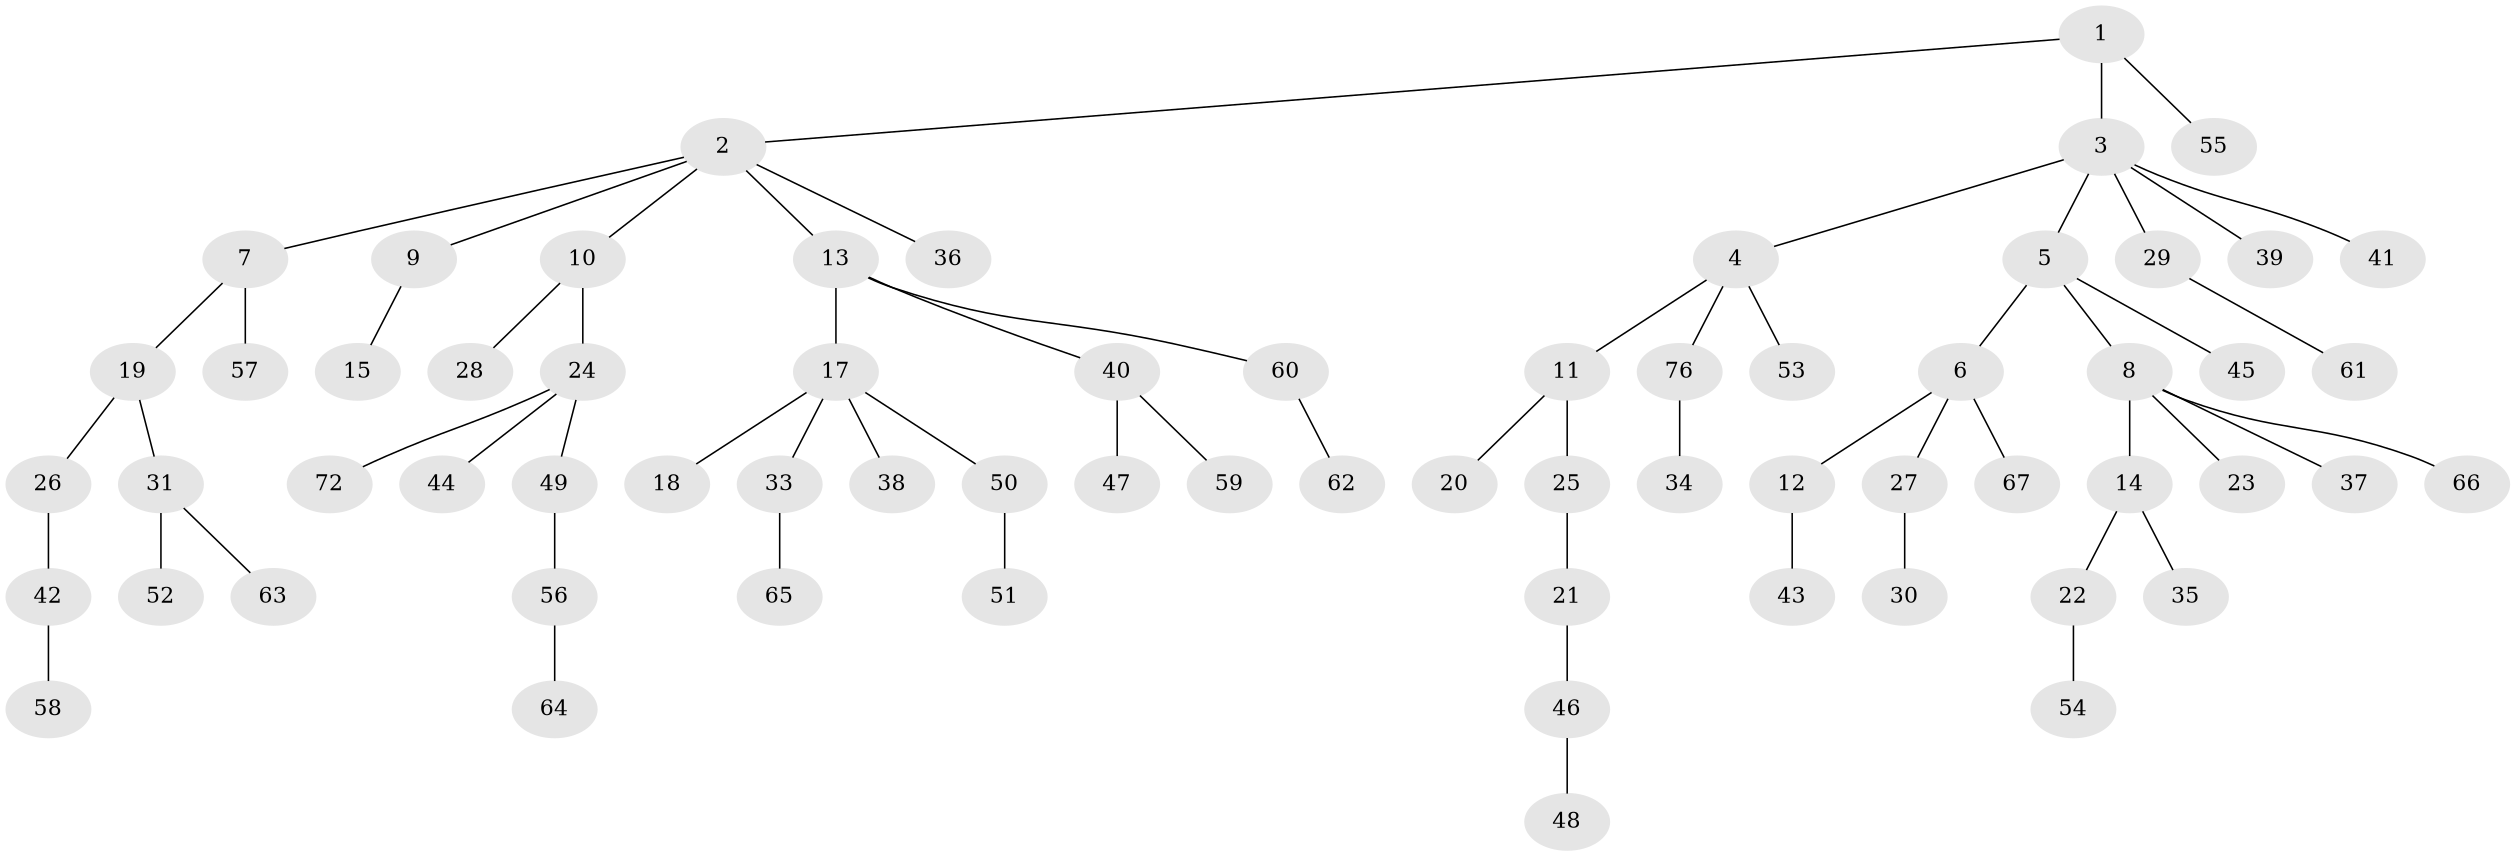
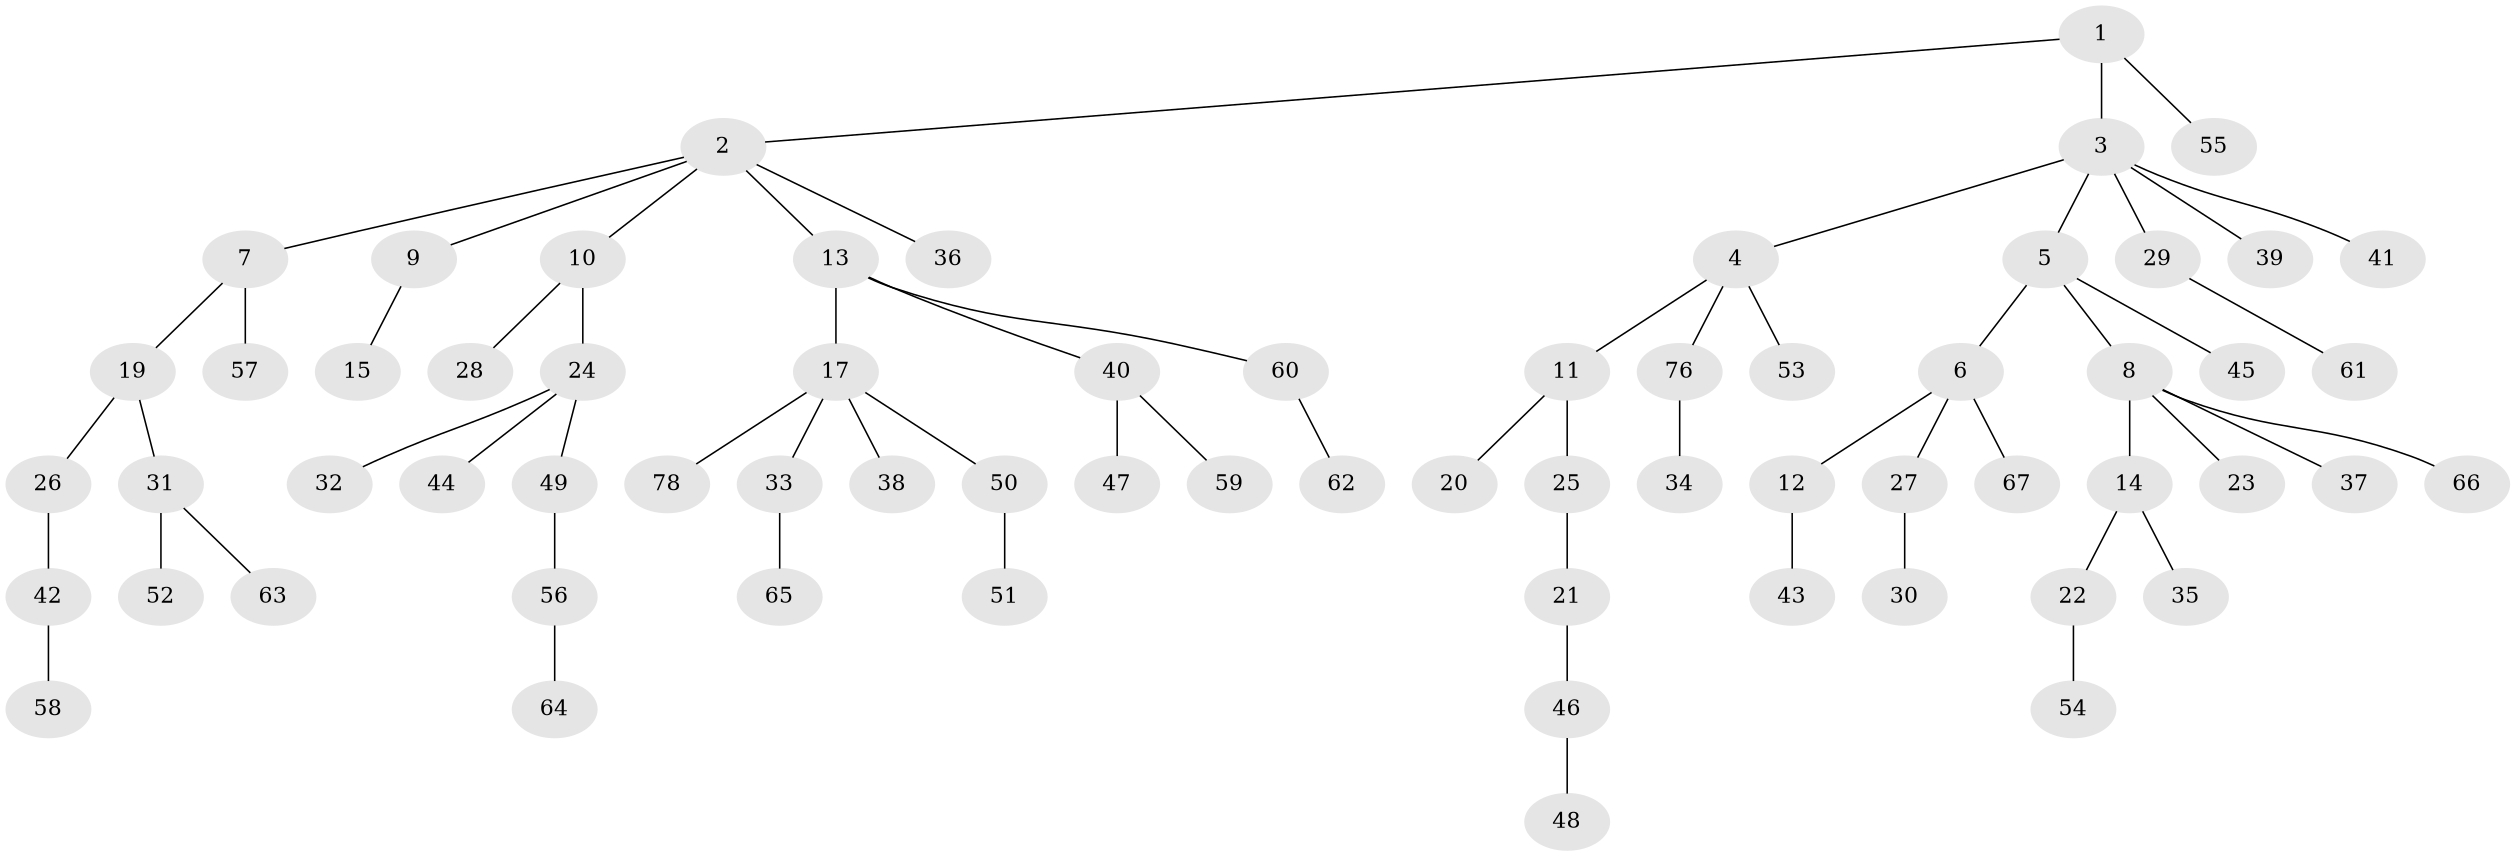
(330, 484) -> (330, 484)
(667, 484) -> (667, 484)
